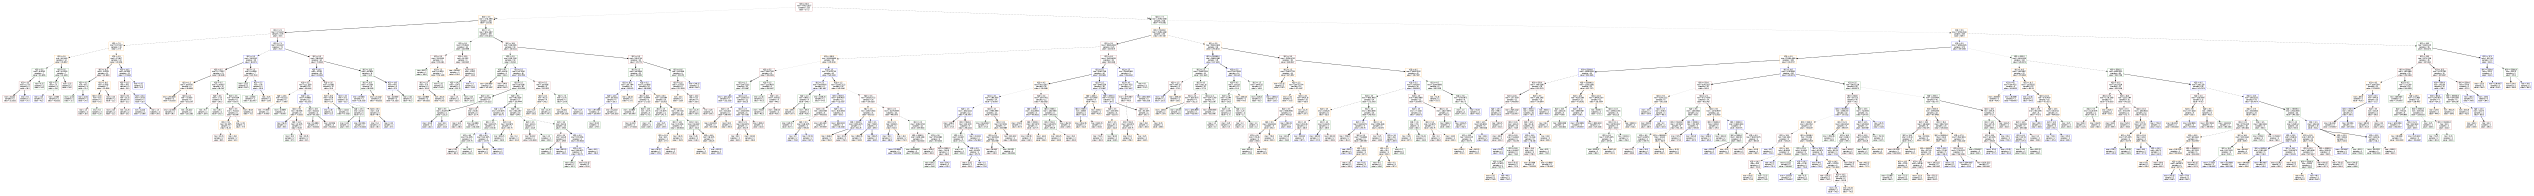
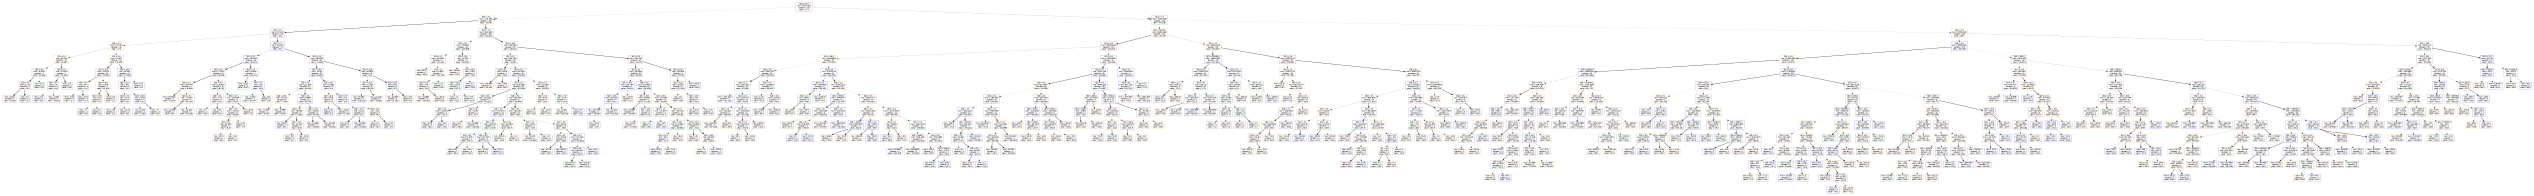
(1127, 111) -> (1119, 118)
(2035, 112) -> (2035, 112)
